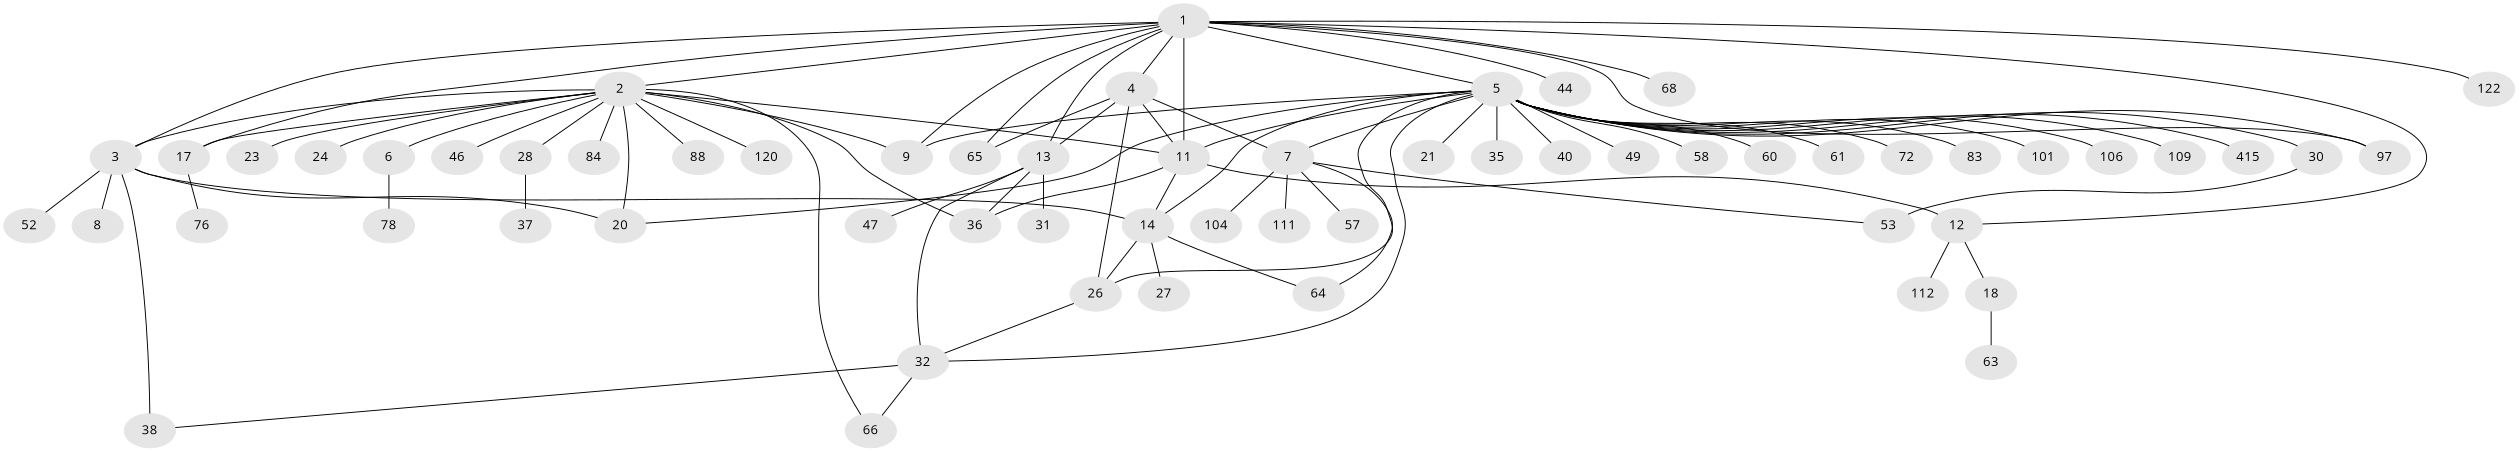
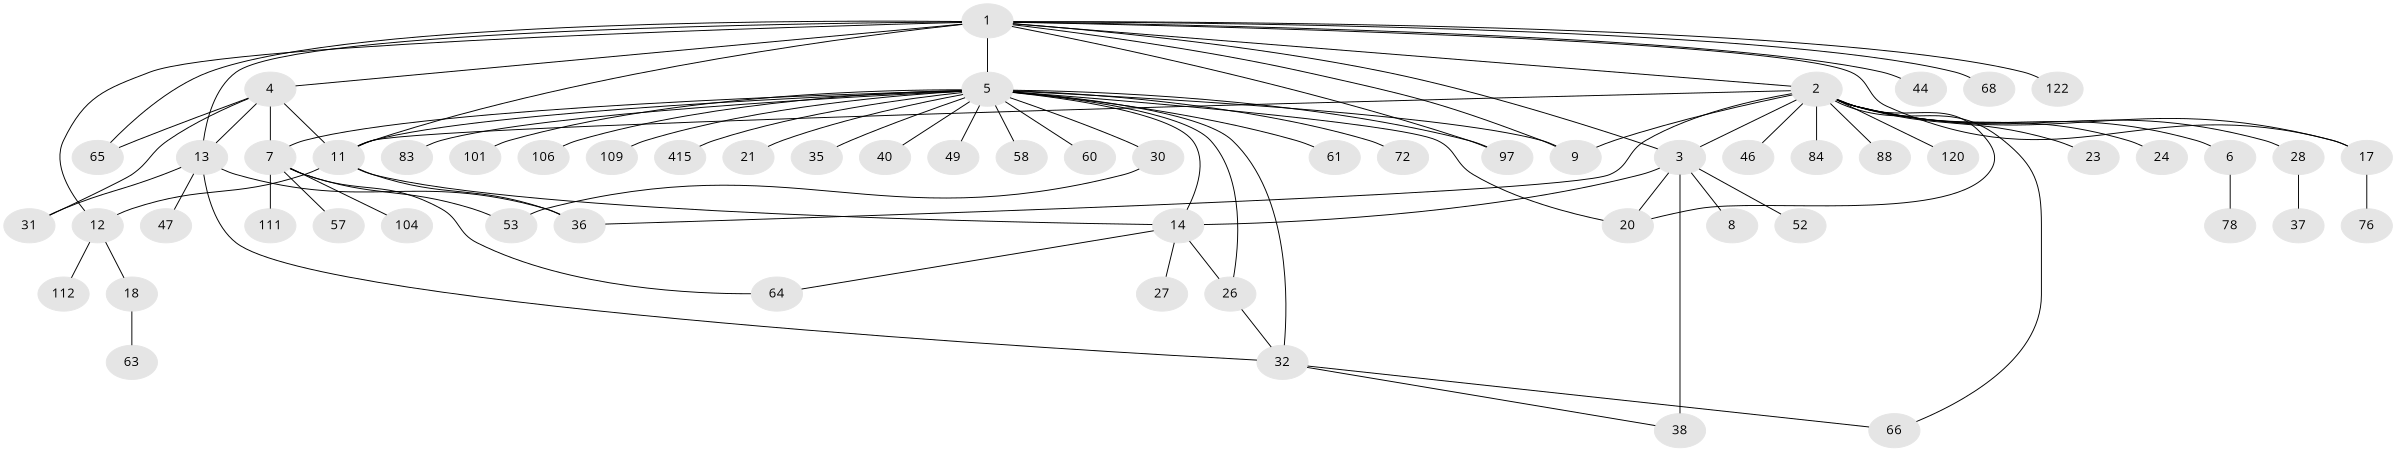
(1114, 192) -> (150, 158)
